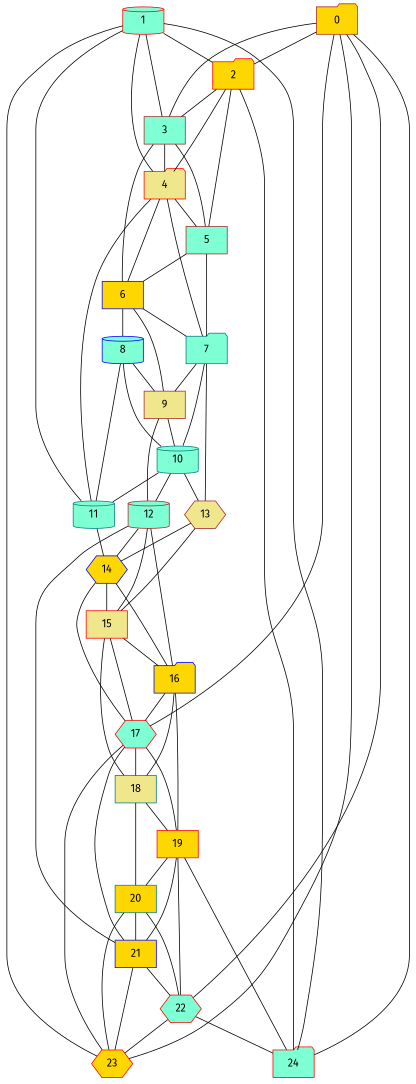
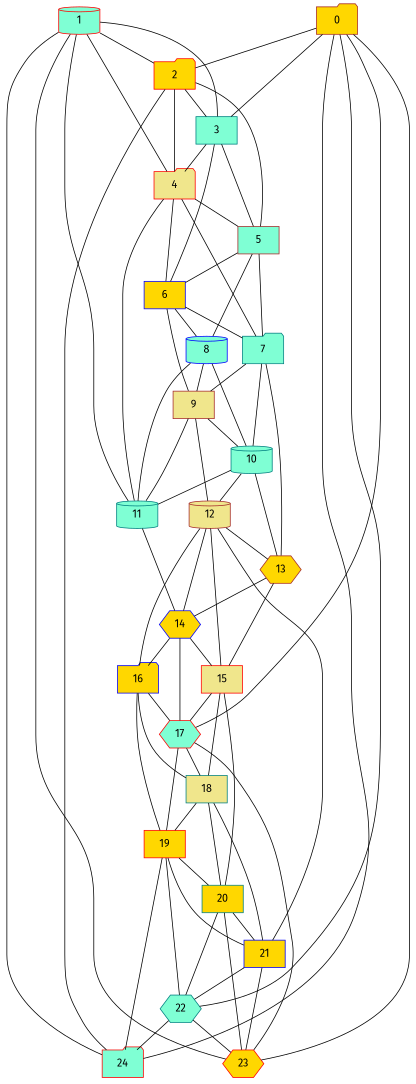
(165, 130) -> (217, 130)
none -> (231, 299)
none -> (169, 461)
(149, 515) -> (210, 515)
(205, 515) -> (281, 570)
none -> (247, 544)
(141, 652) -> (235, 789)
(95, 843) -> (244, 870)
(181, 1009) -> (181, 1009)
